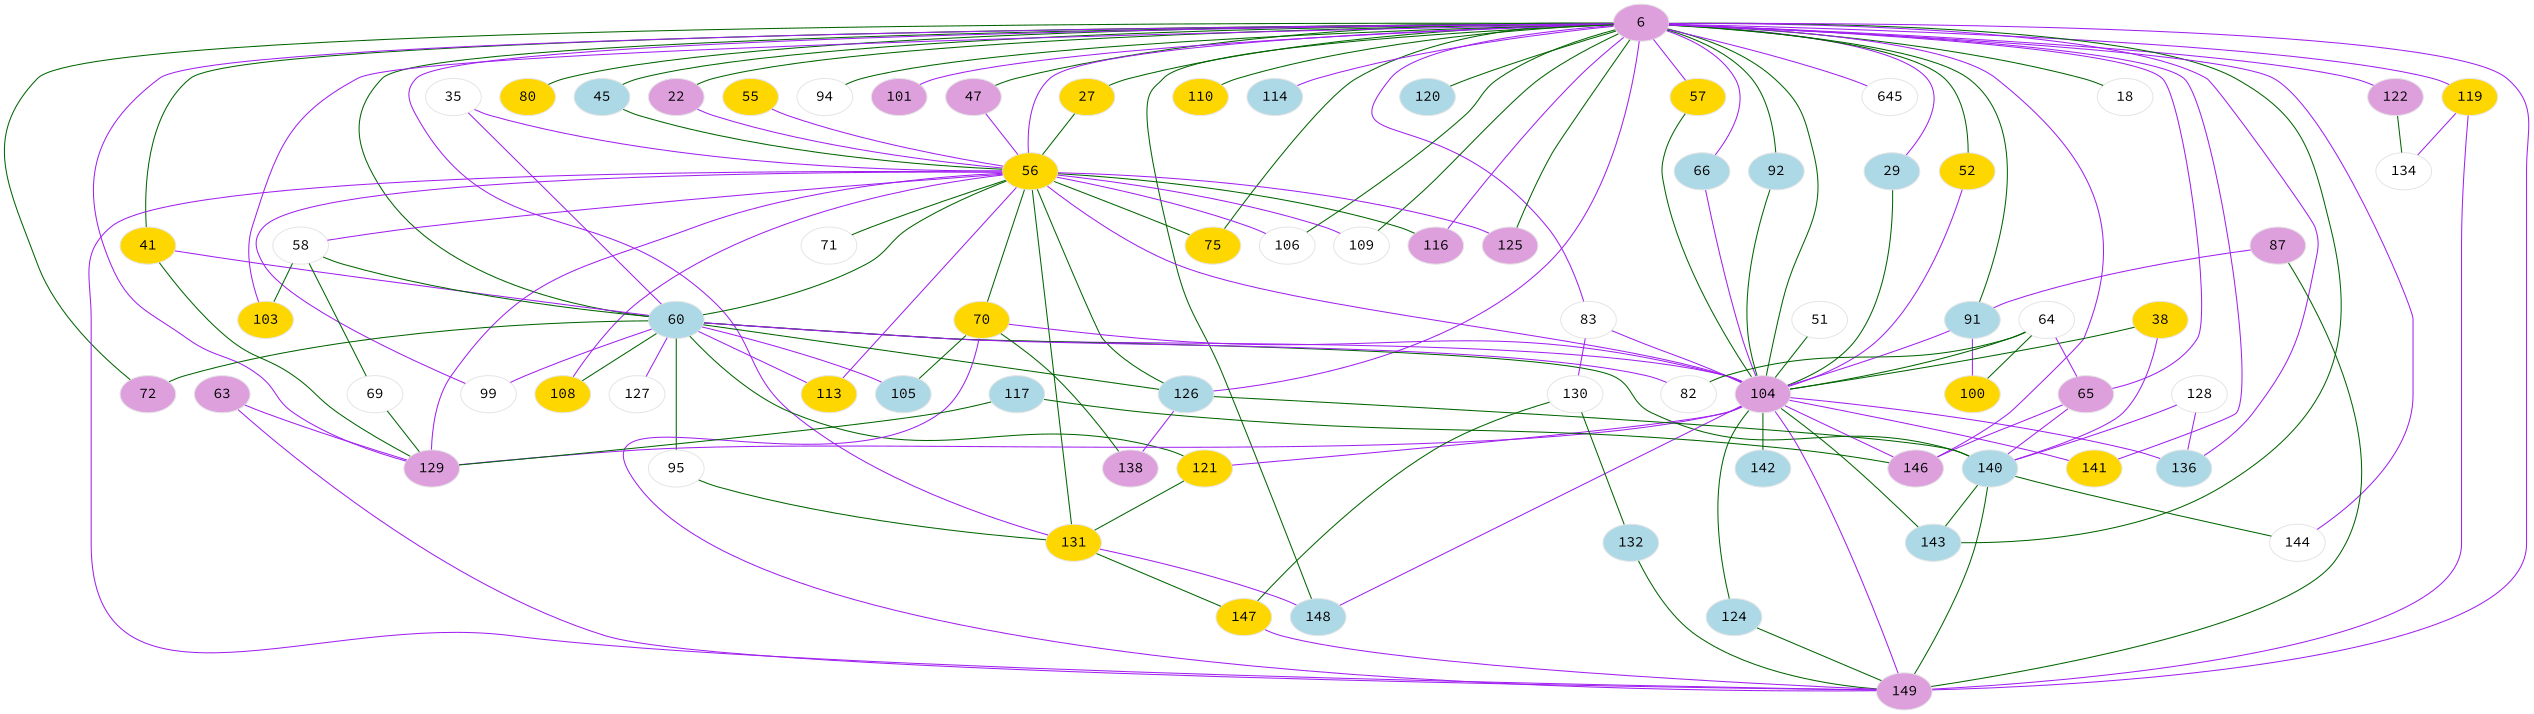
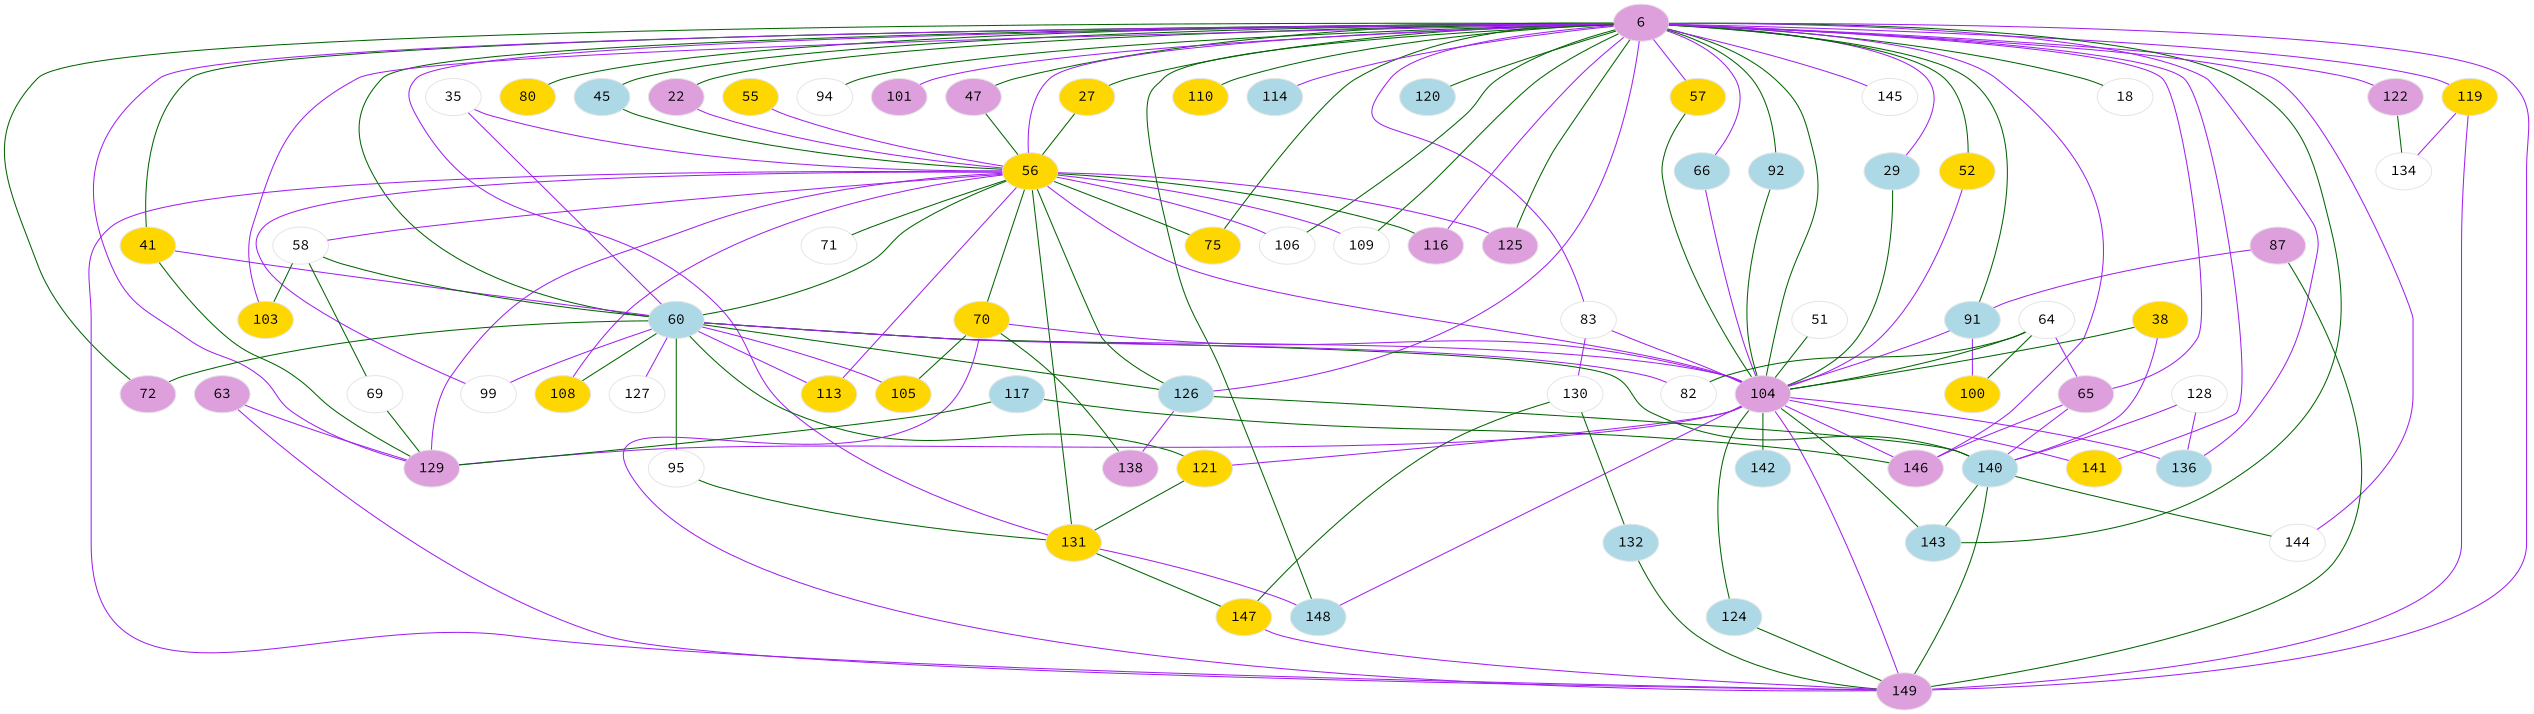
(1890, 97) -> (1890, 97)
(1002, 134) -> (1002, 134)
(903, 394) -> (903, 394)
